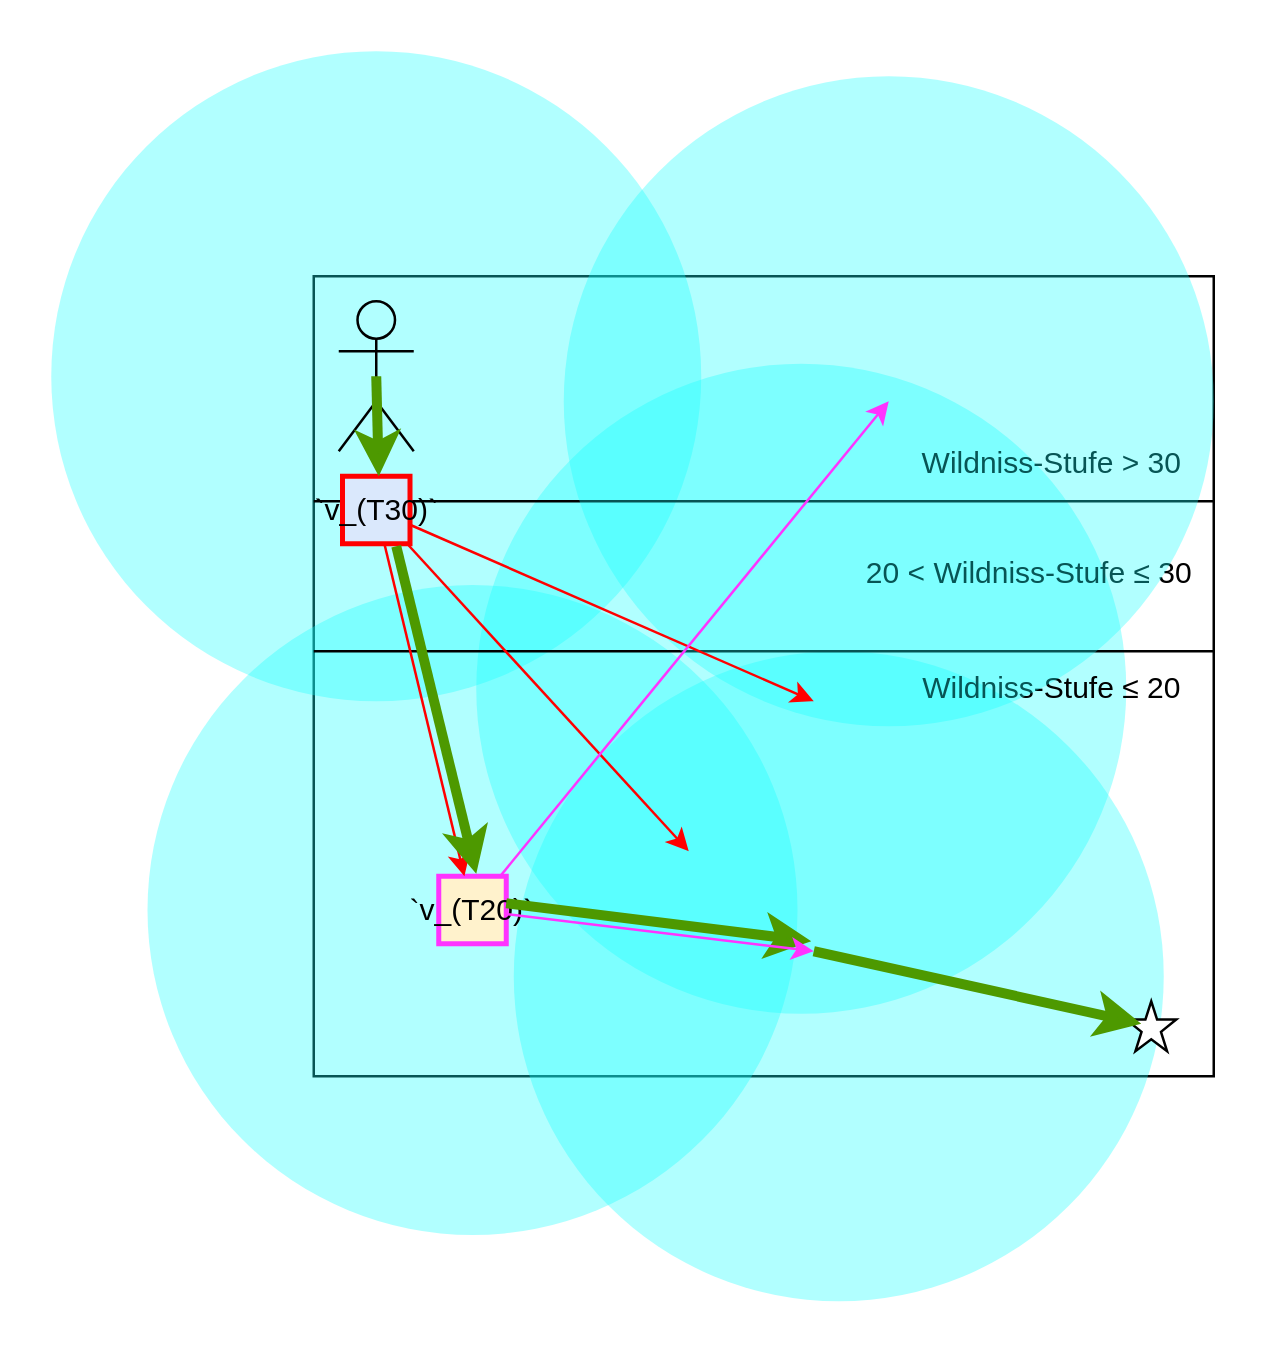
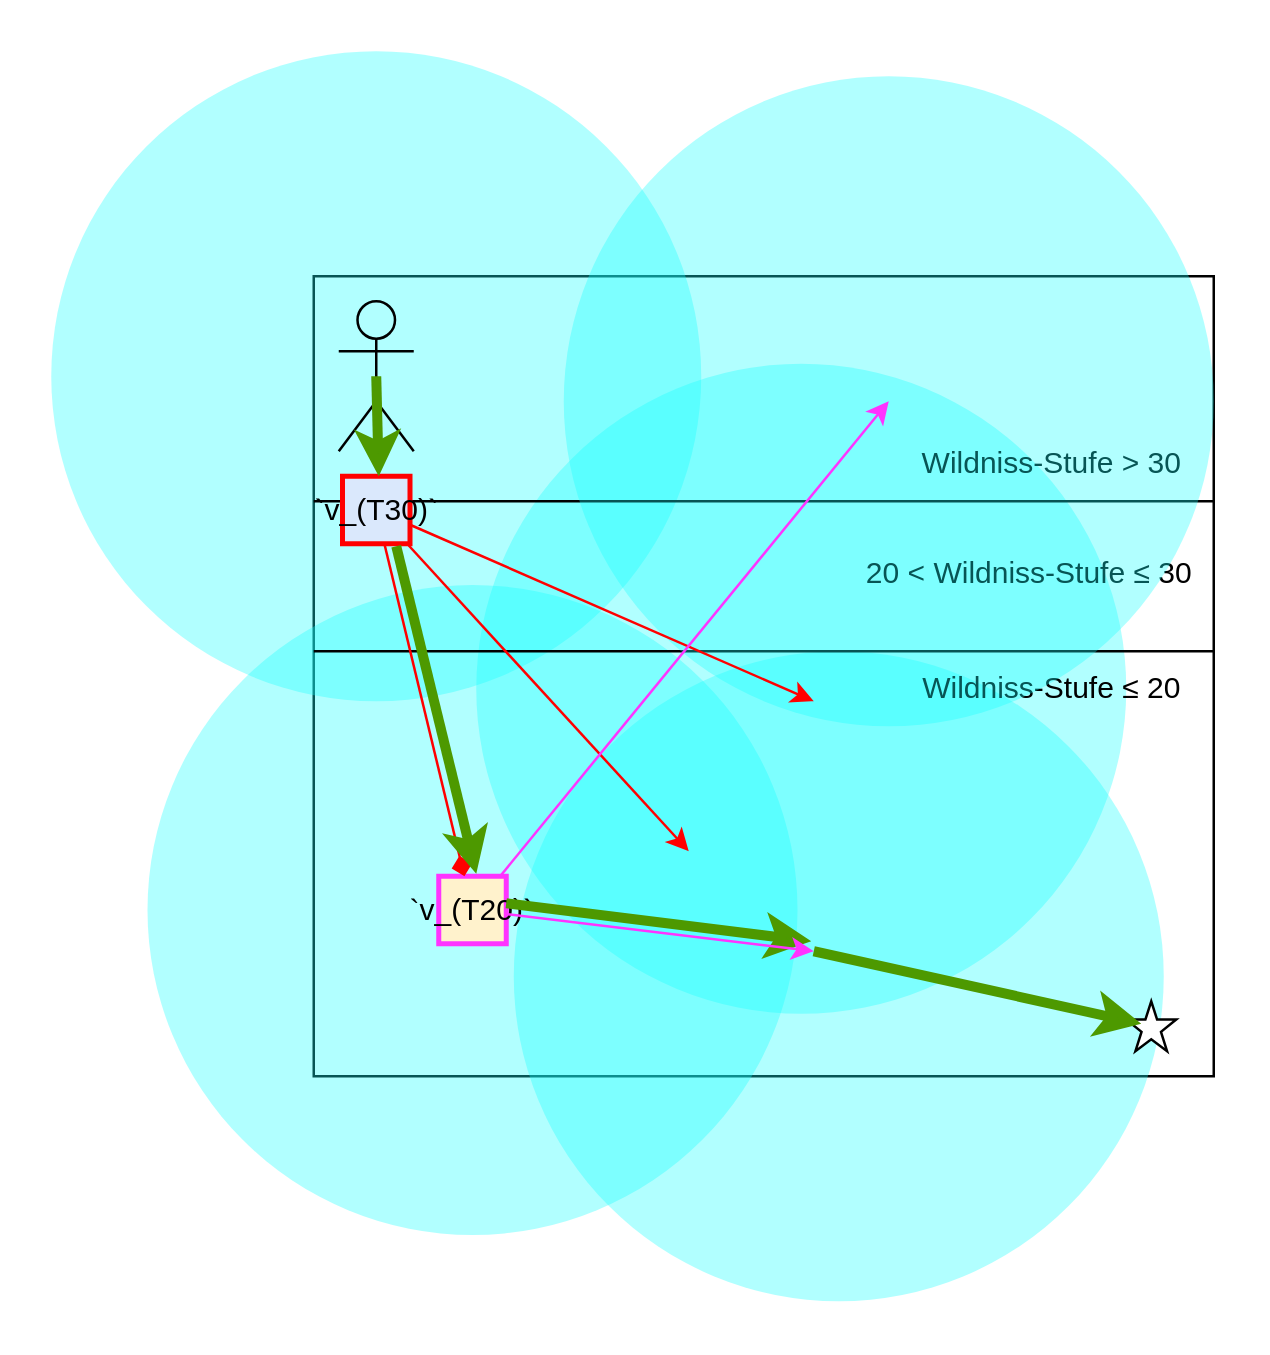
(460, 857) -> (459, 856)
